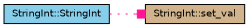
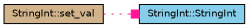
(122, 14) -> (116, 14)
